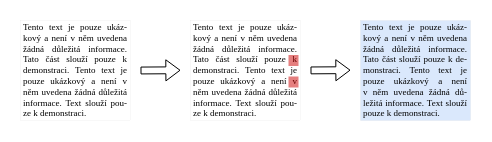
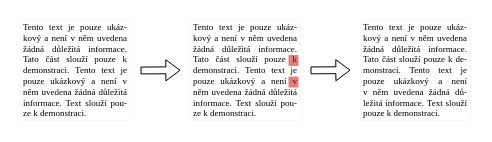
(416, 71) -> (416, 71)
